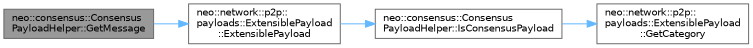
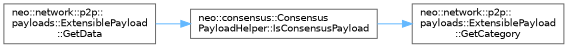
(79, 24) -> none
(264, 24) -> (80, 24)
